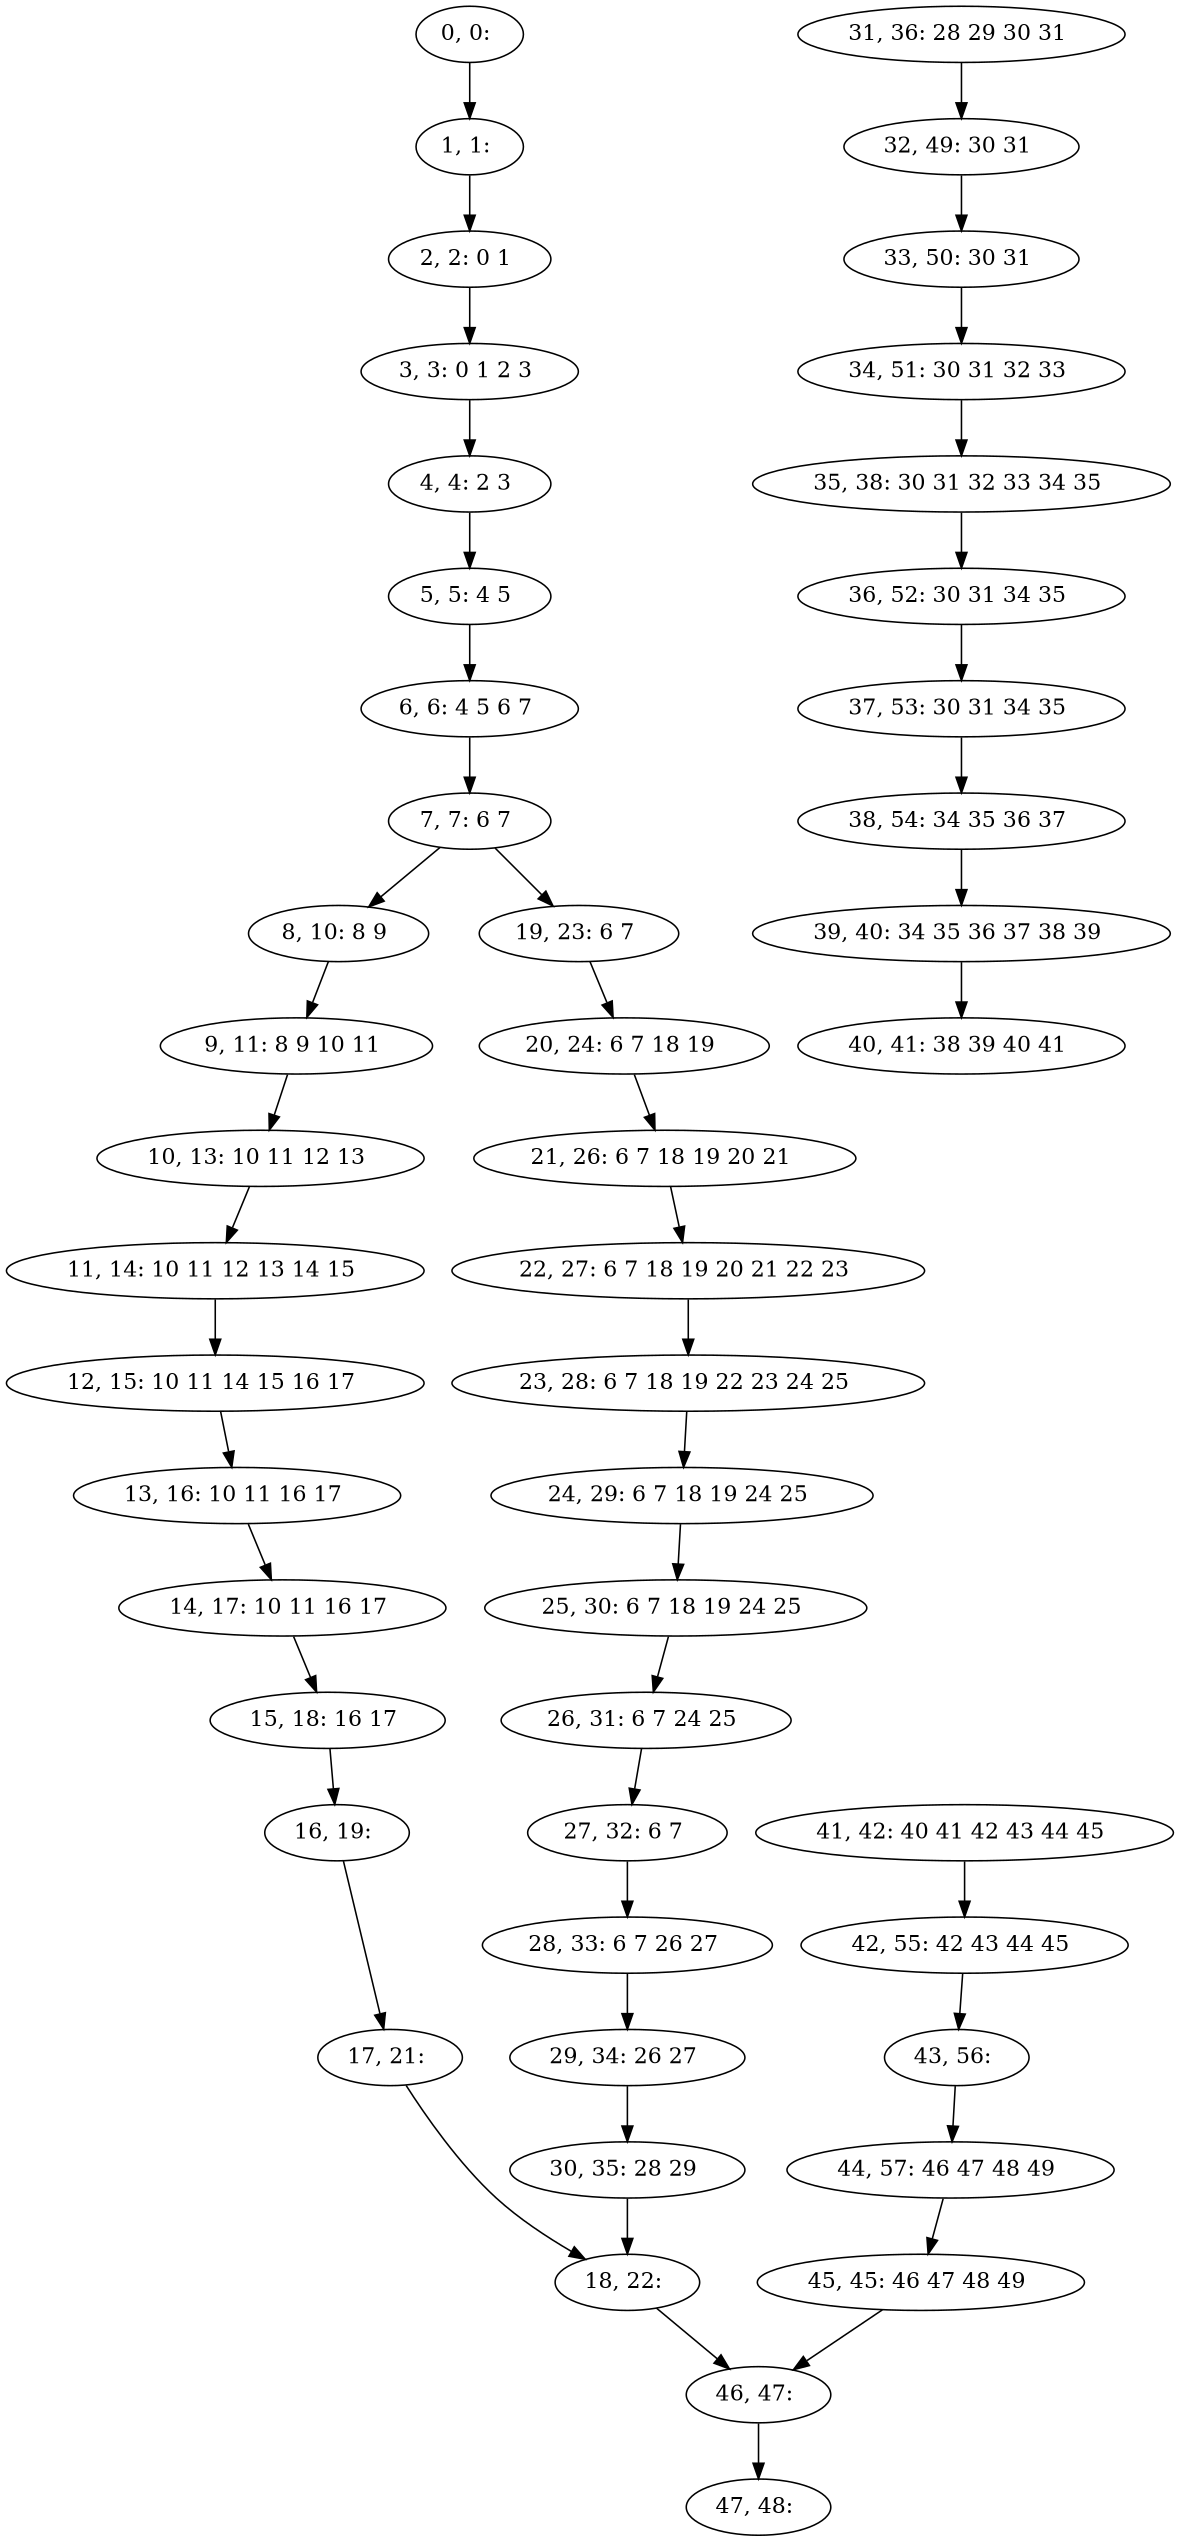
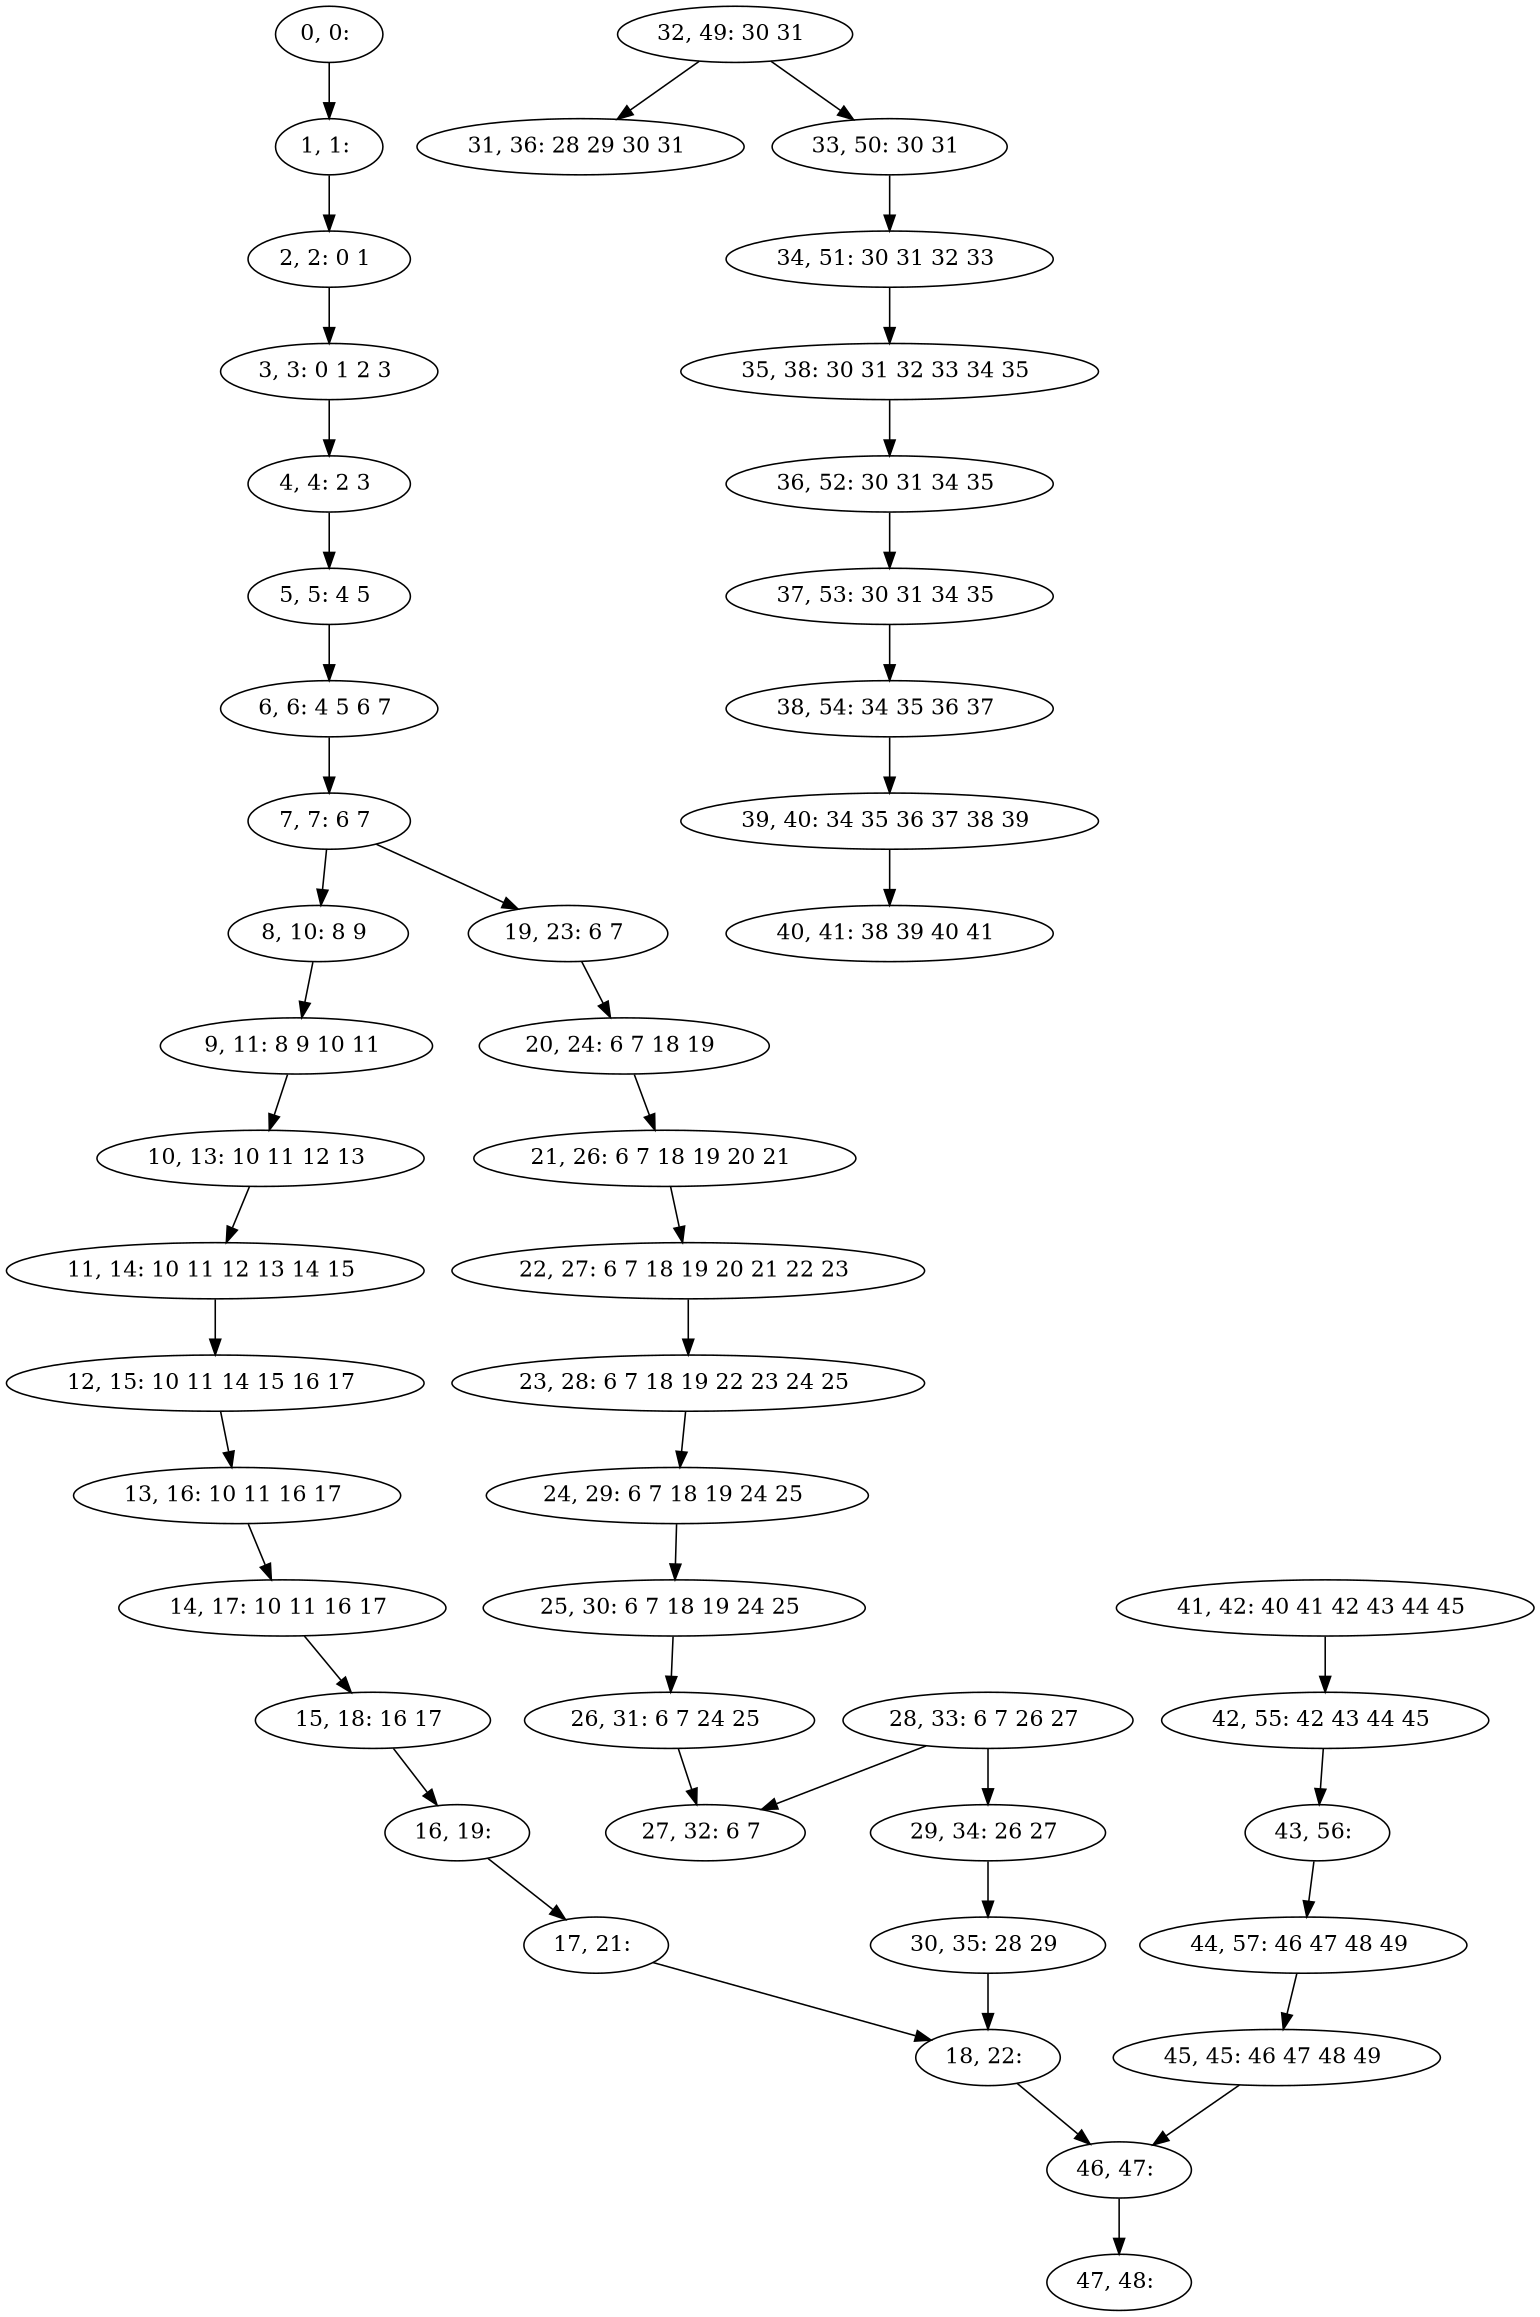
(961, 83) -> (665, 86)
(627, 1881) -> (851, 1775)
